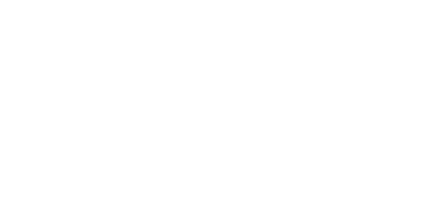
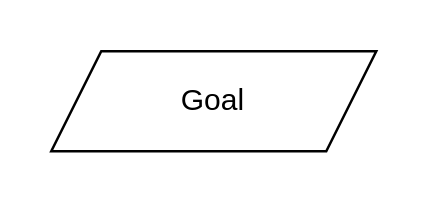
none -> (214, 101)
